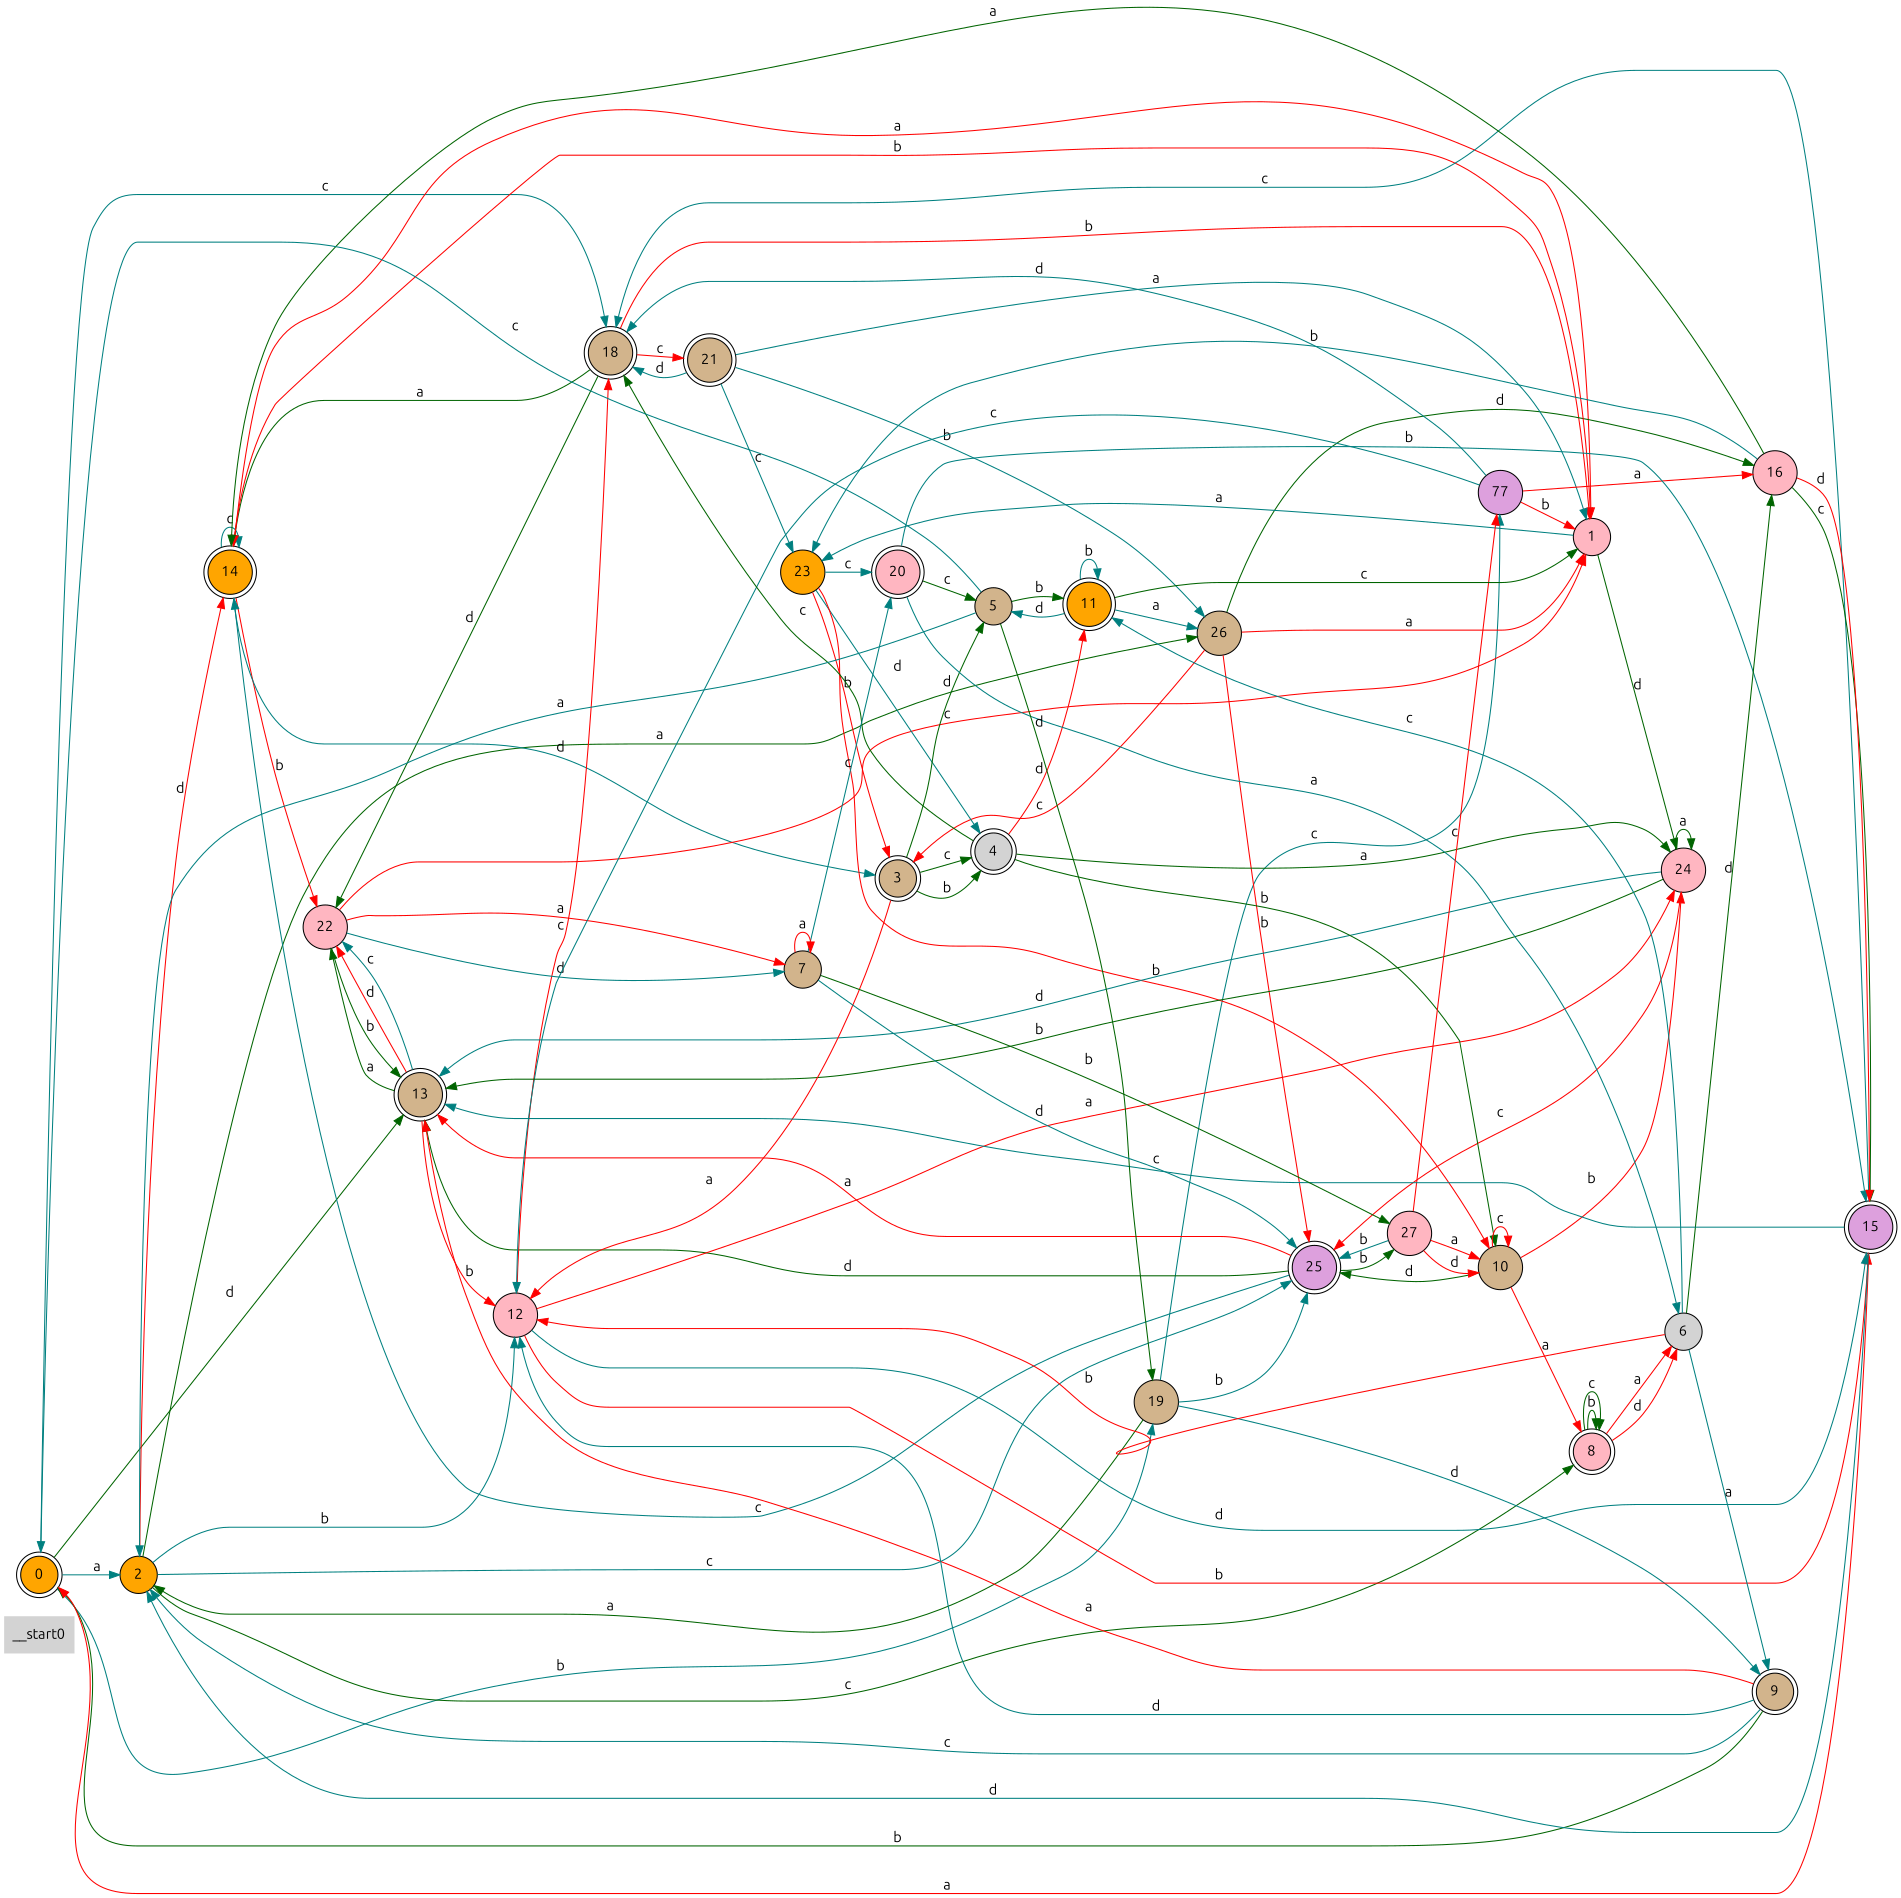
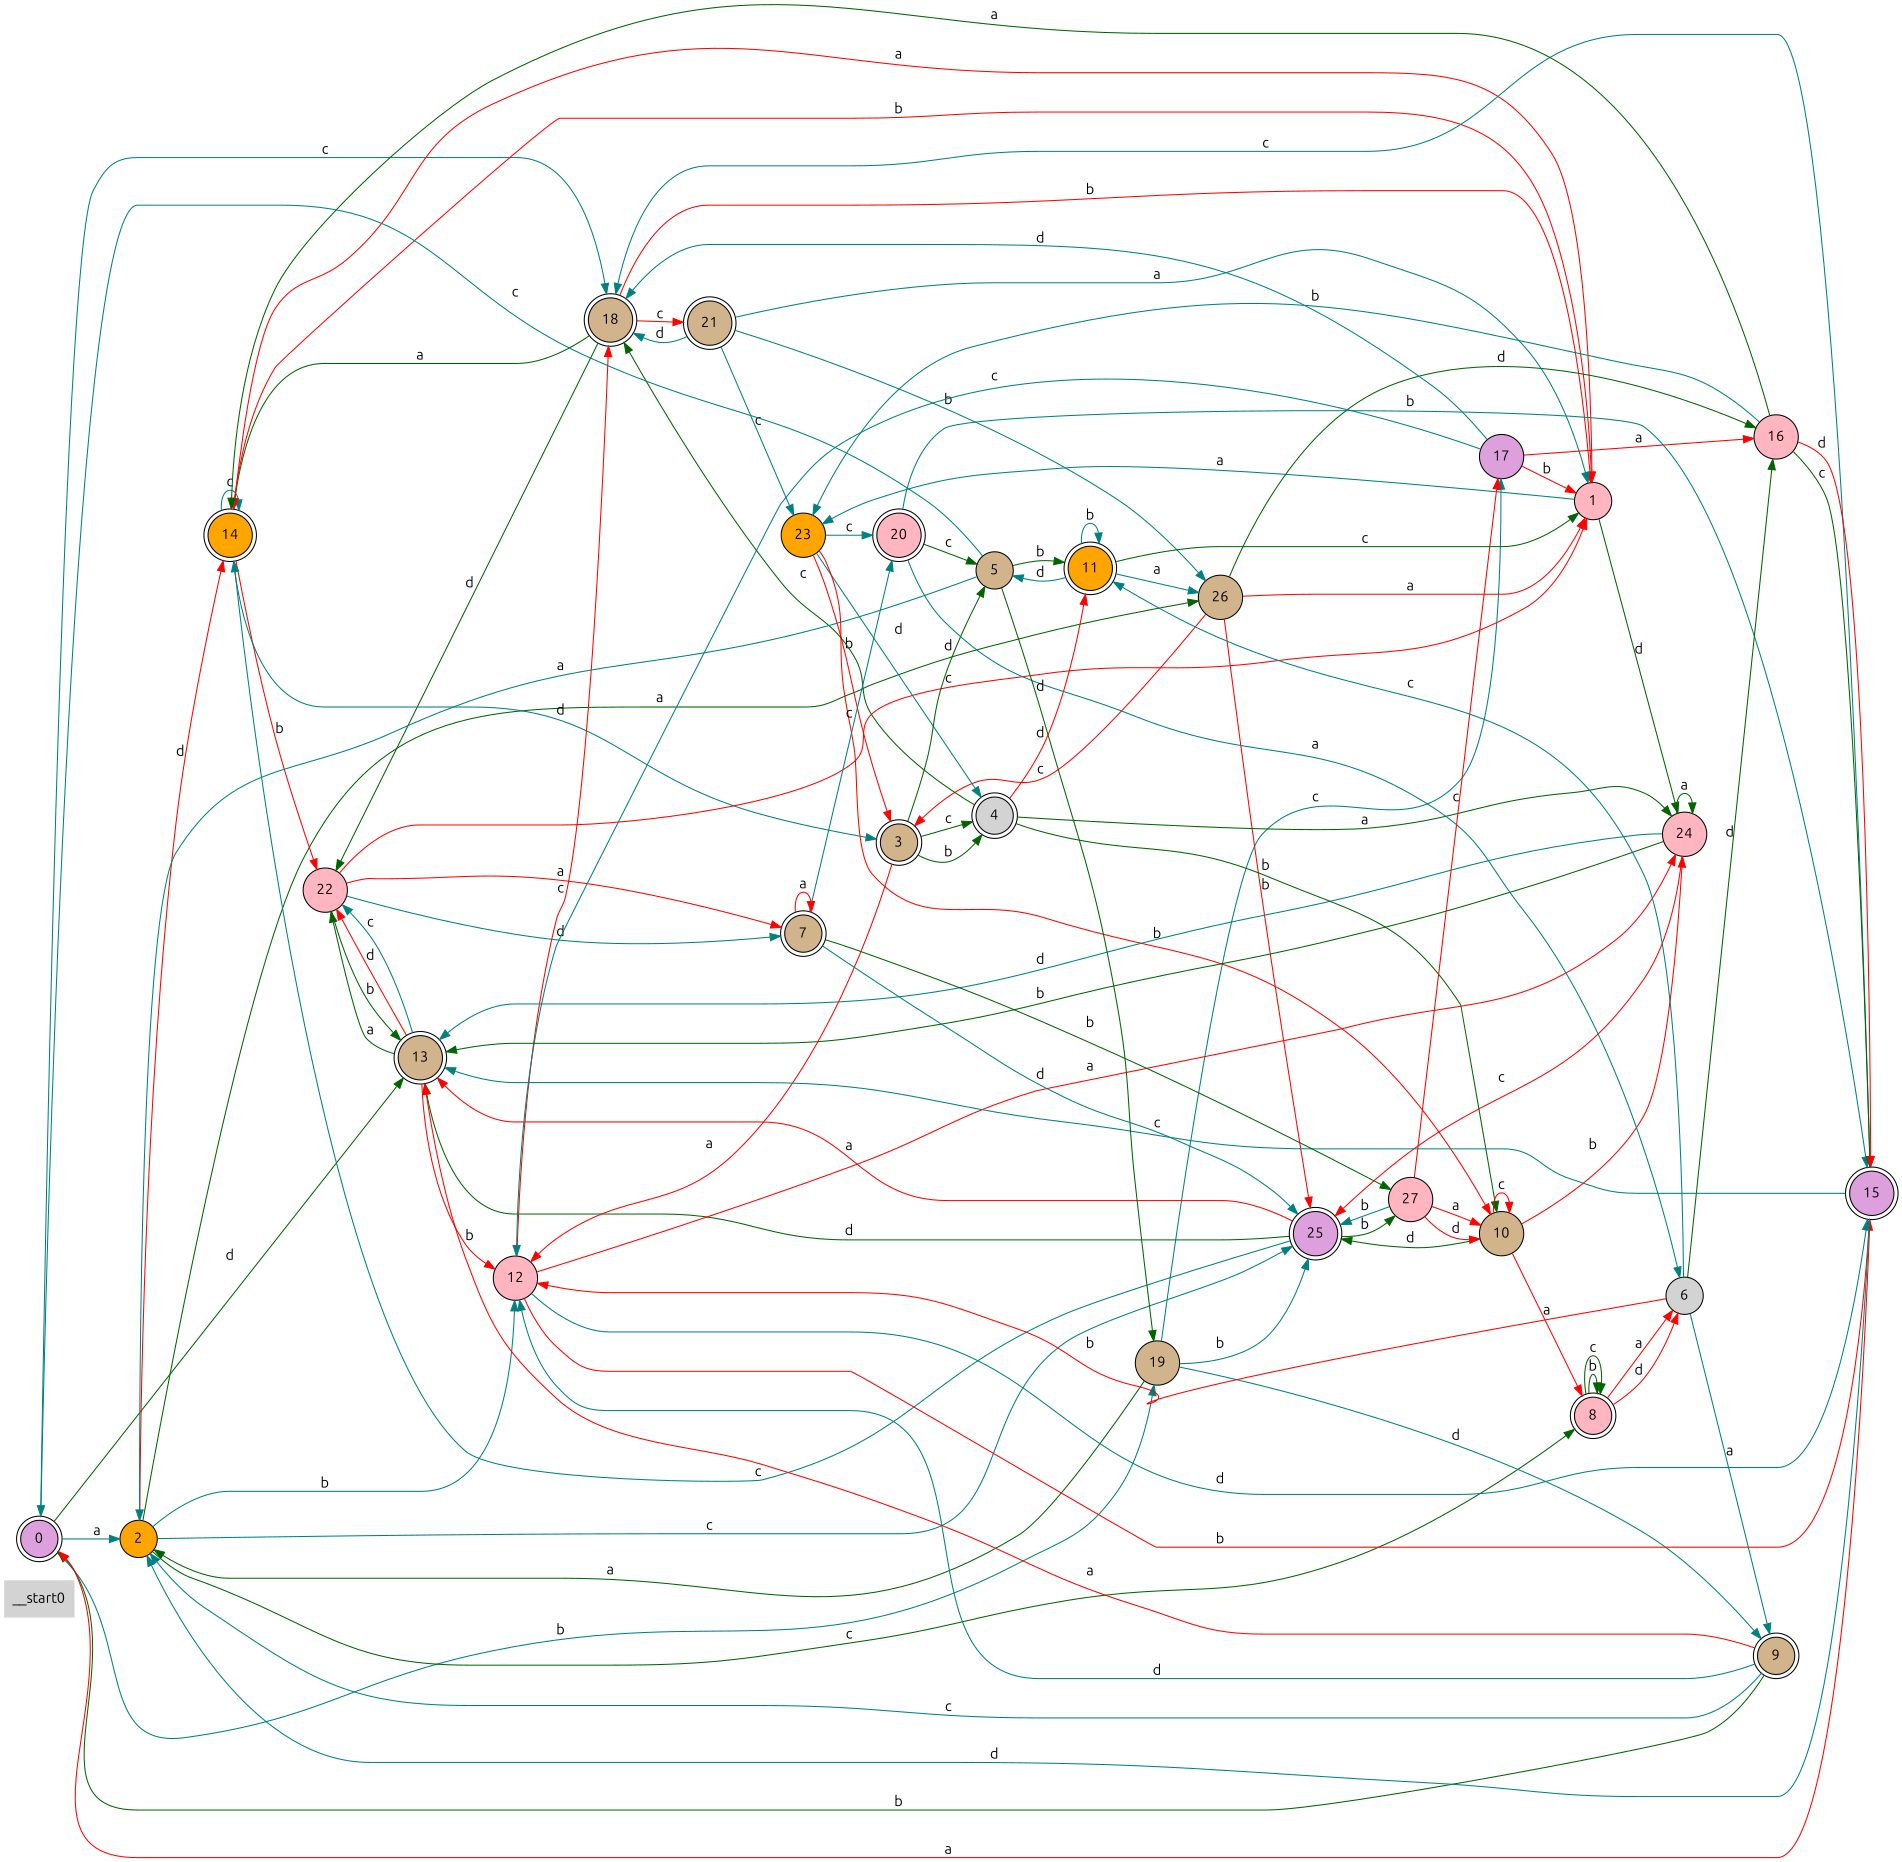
(1500, 493) -> (1502, 457)
(803, 970) -> (803, 934)
(39, 1575) -> (39, 1539)
